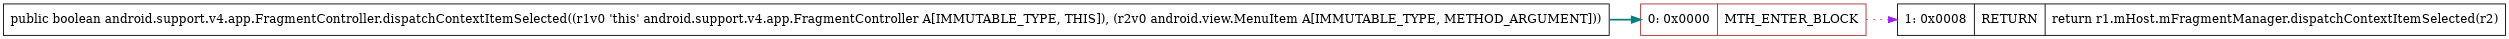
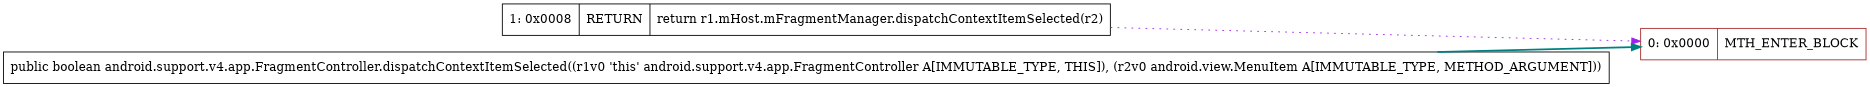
(1877, 20) -> (1371, 34)
